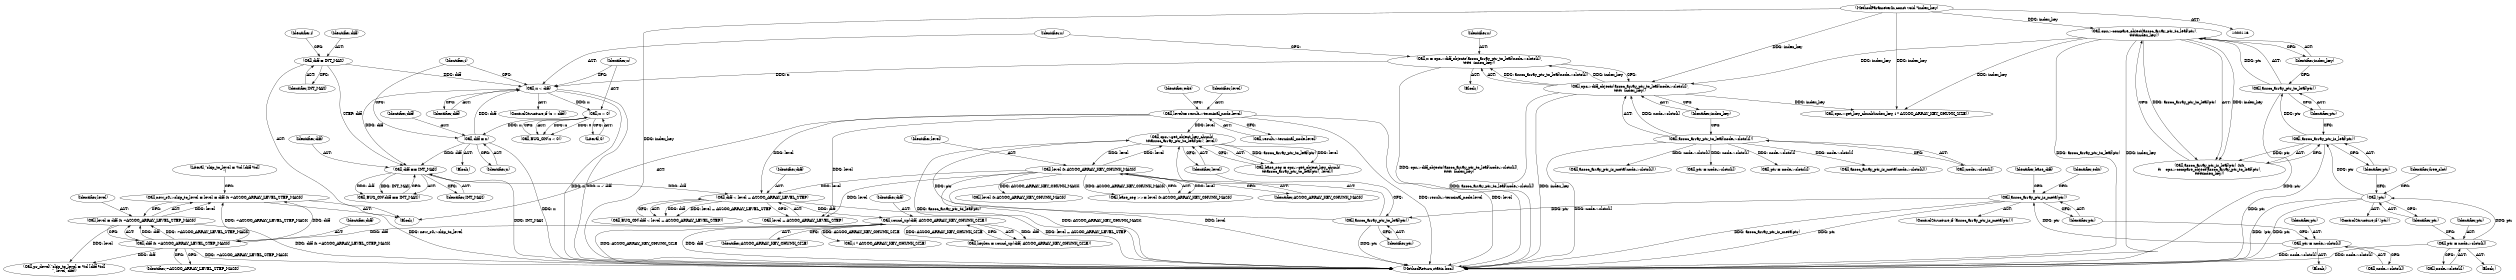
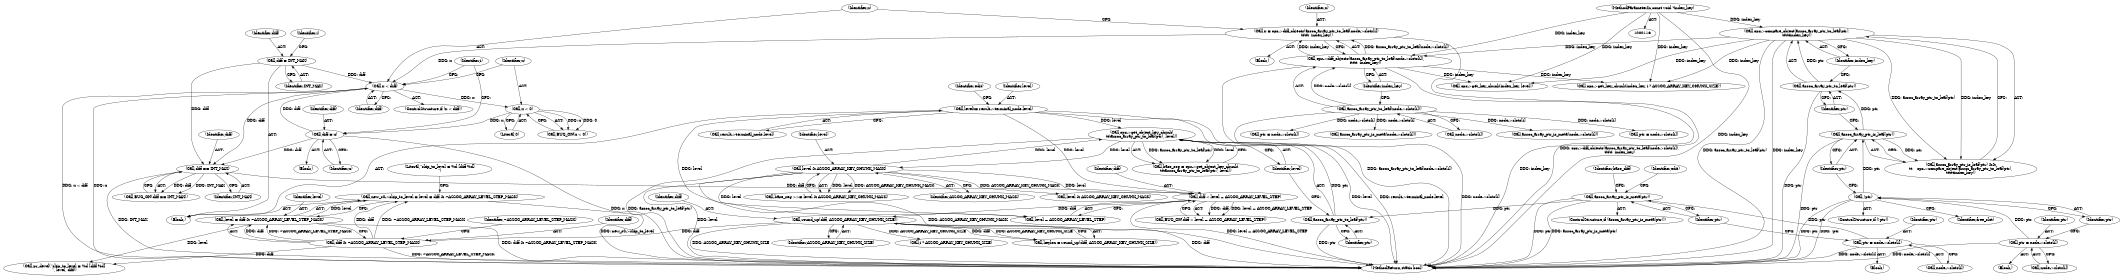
none -> (1492, 86)
(352, 114) -> (200, 109)
(2403, 183) -> (1916, 208)
(187, 255) -> none
